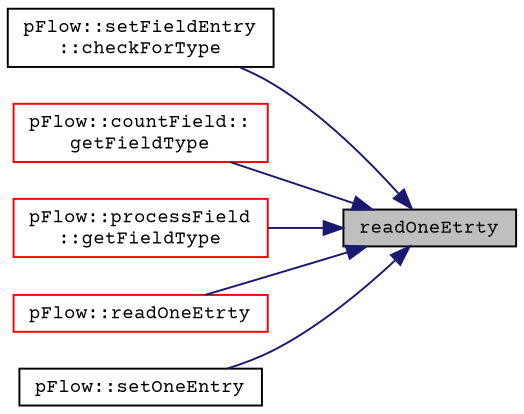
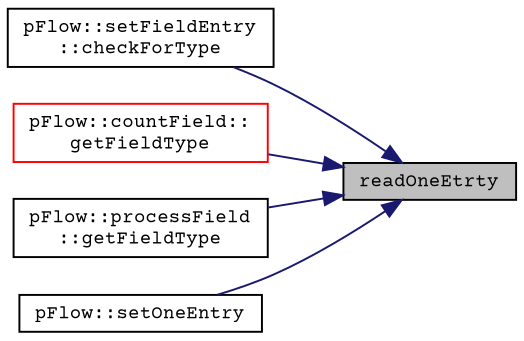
(141, 228) -> (141, 228)
(141, 313) -> none
